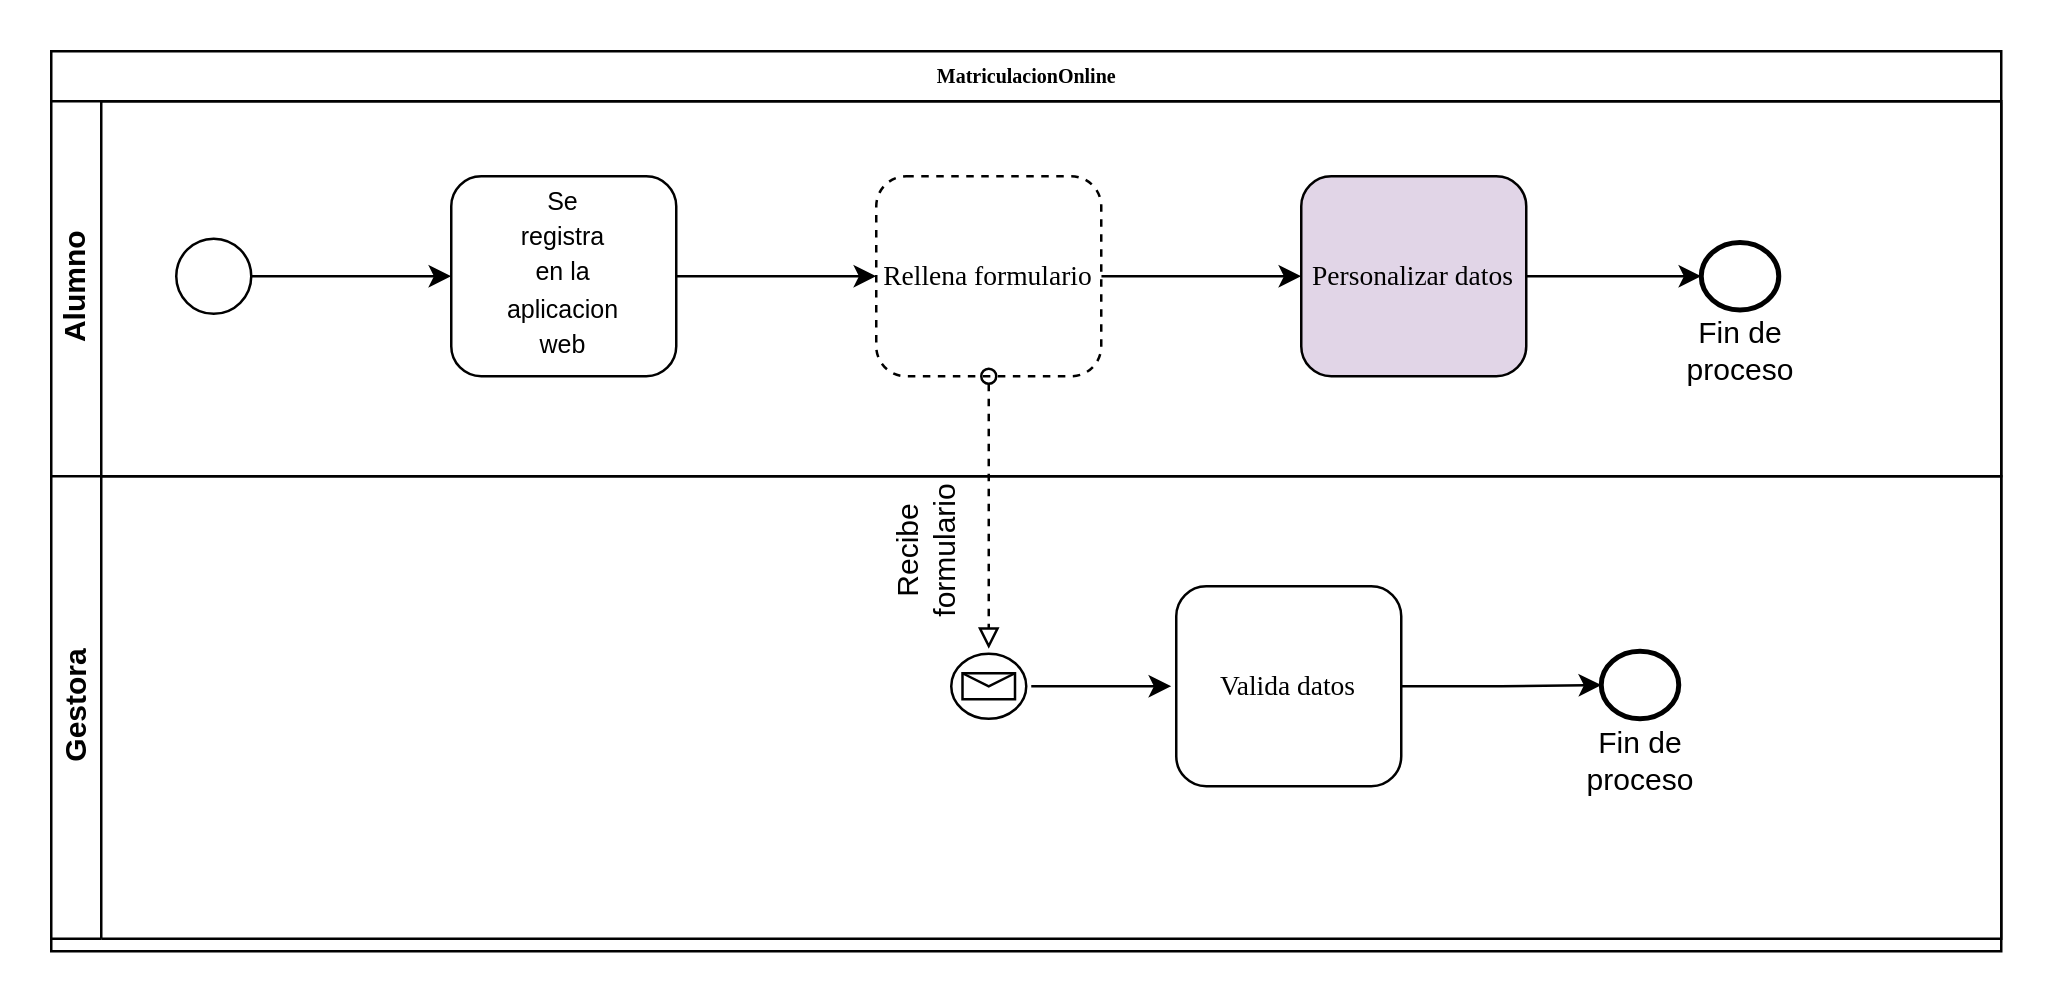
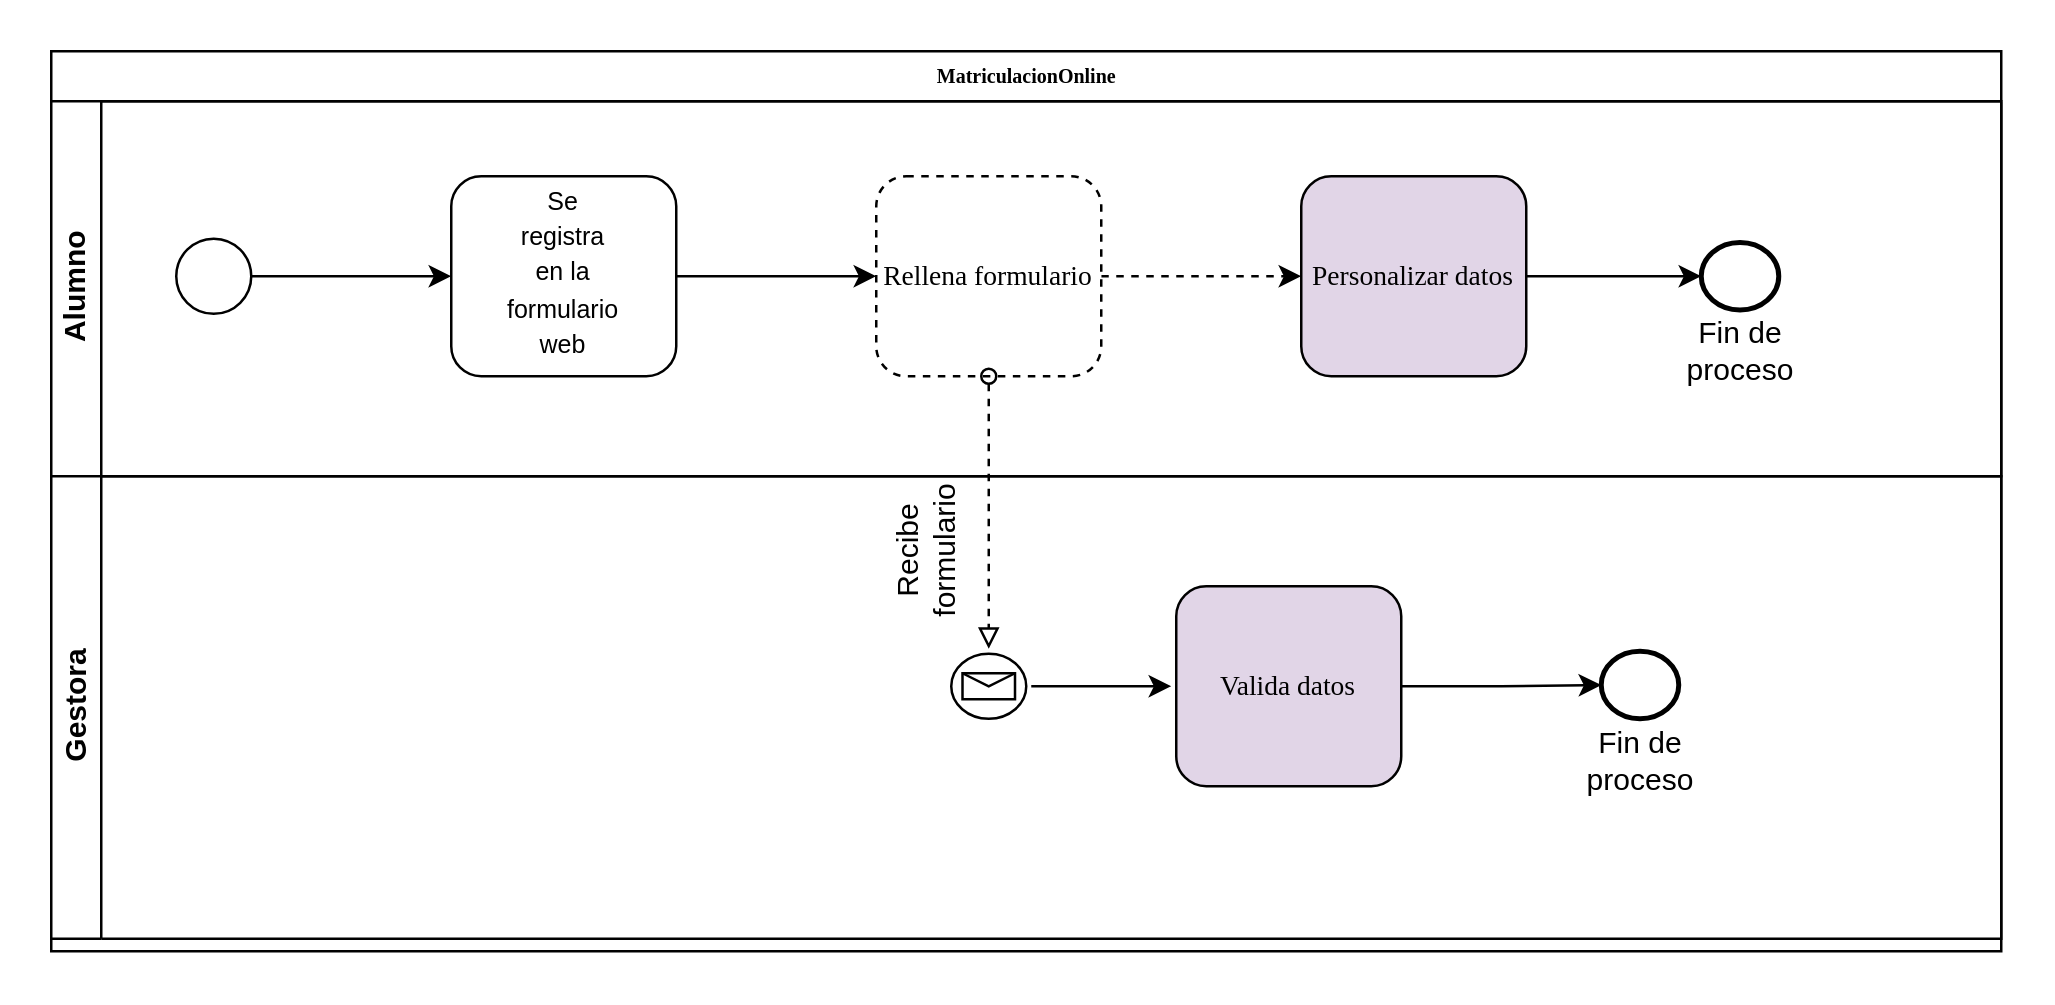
(564, 271) -> (564, 271)
(1192, 276) -> (1192, 276)
(1289, 686) -> (1289, 686)
